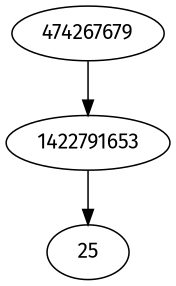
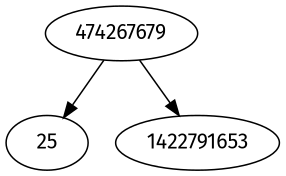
(88, 190) -> (88, 83)
